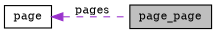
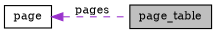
(171, 17) -> (171, 17)
